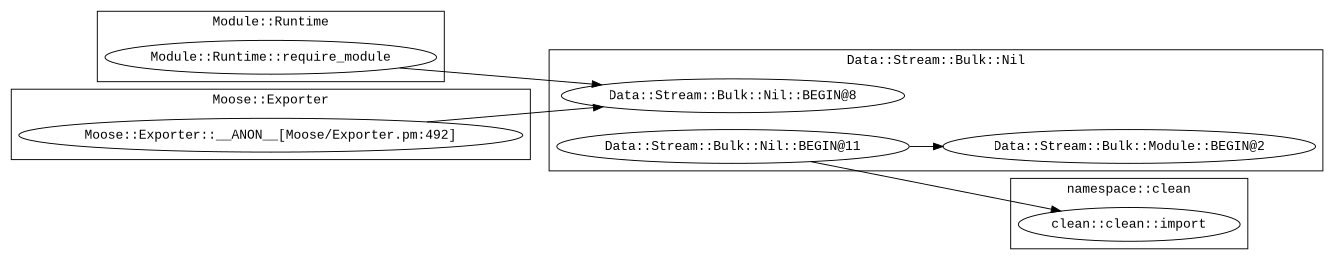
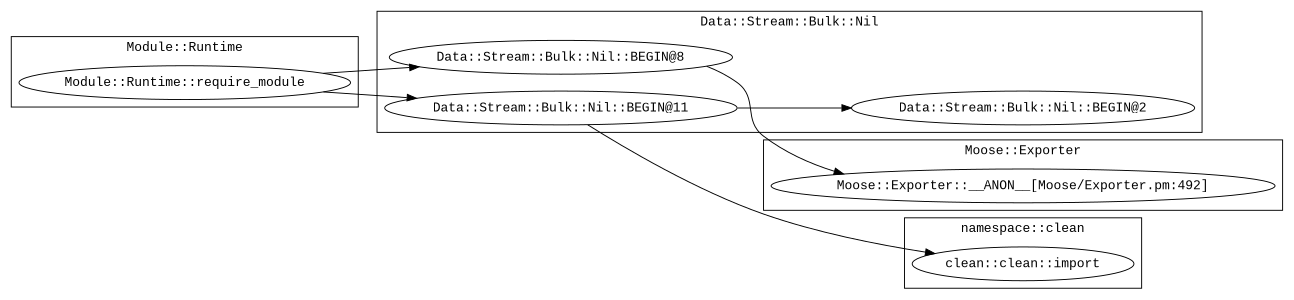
none -> (365, 95)
(510, 115) -> (755, 126)
(1129, 146) -> (1023, 108)
